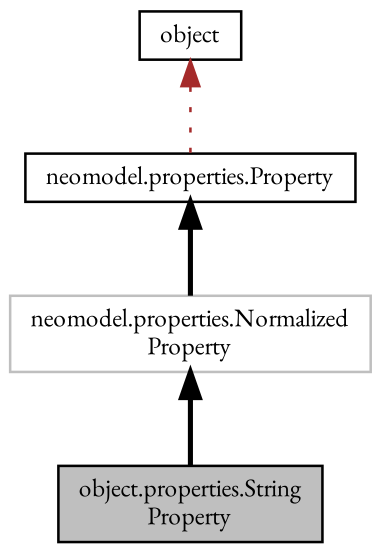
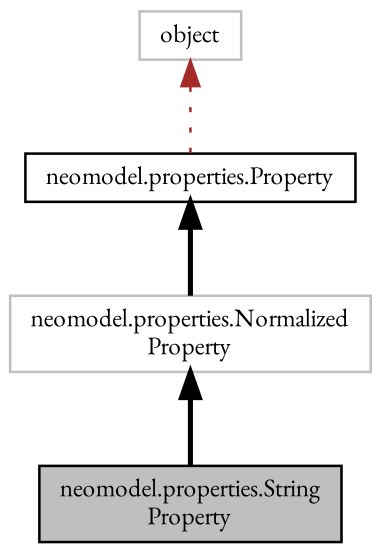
(190, 36) -> (190, 36)
(190, 504) -> (190, 504)
